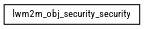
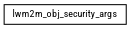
(72, 14) -> (65, 14)
